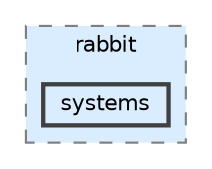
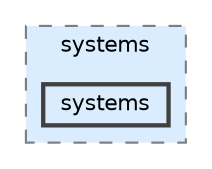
(106, 46) -> (106, 46)
